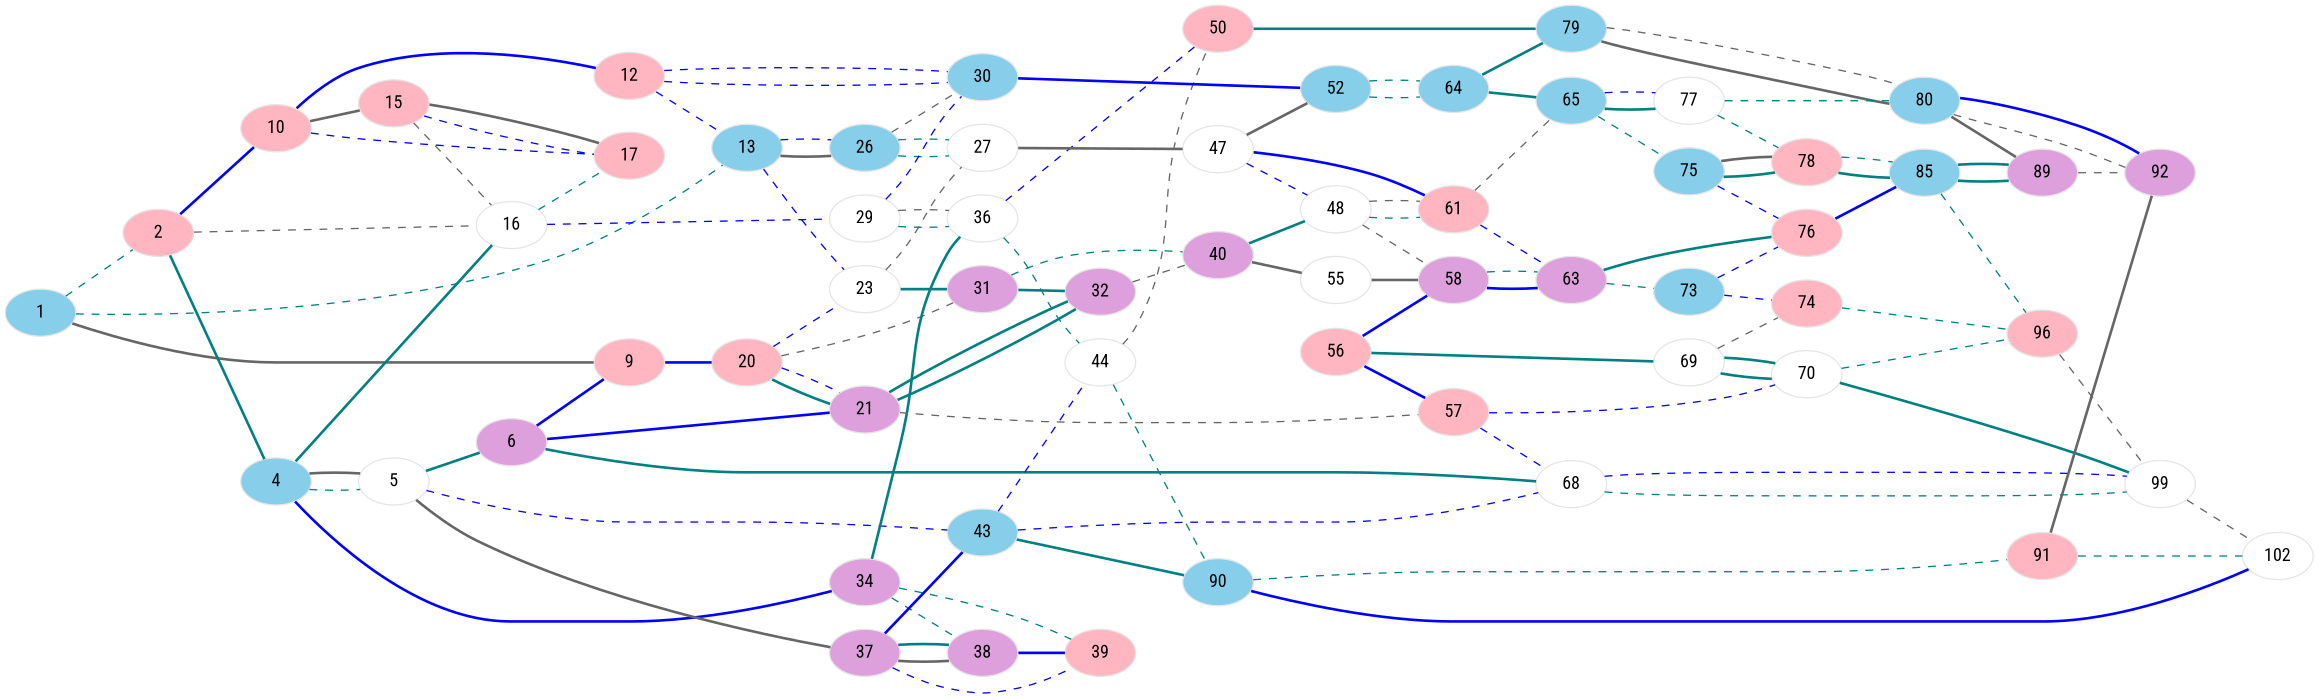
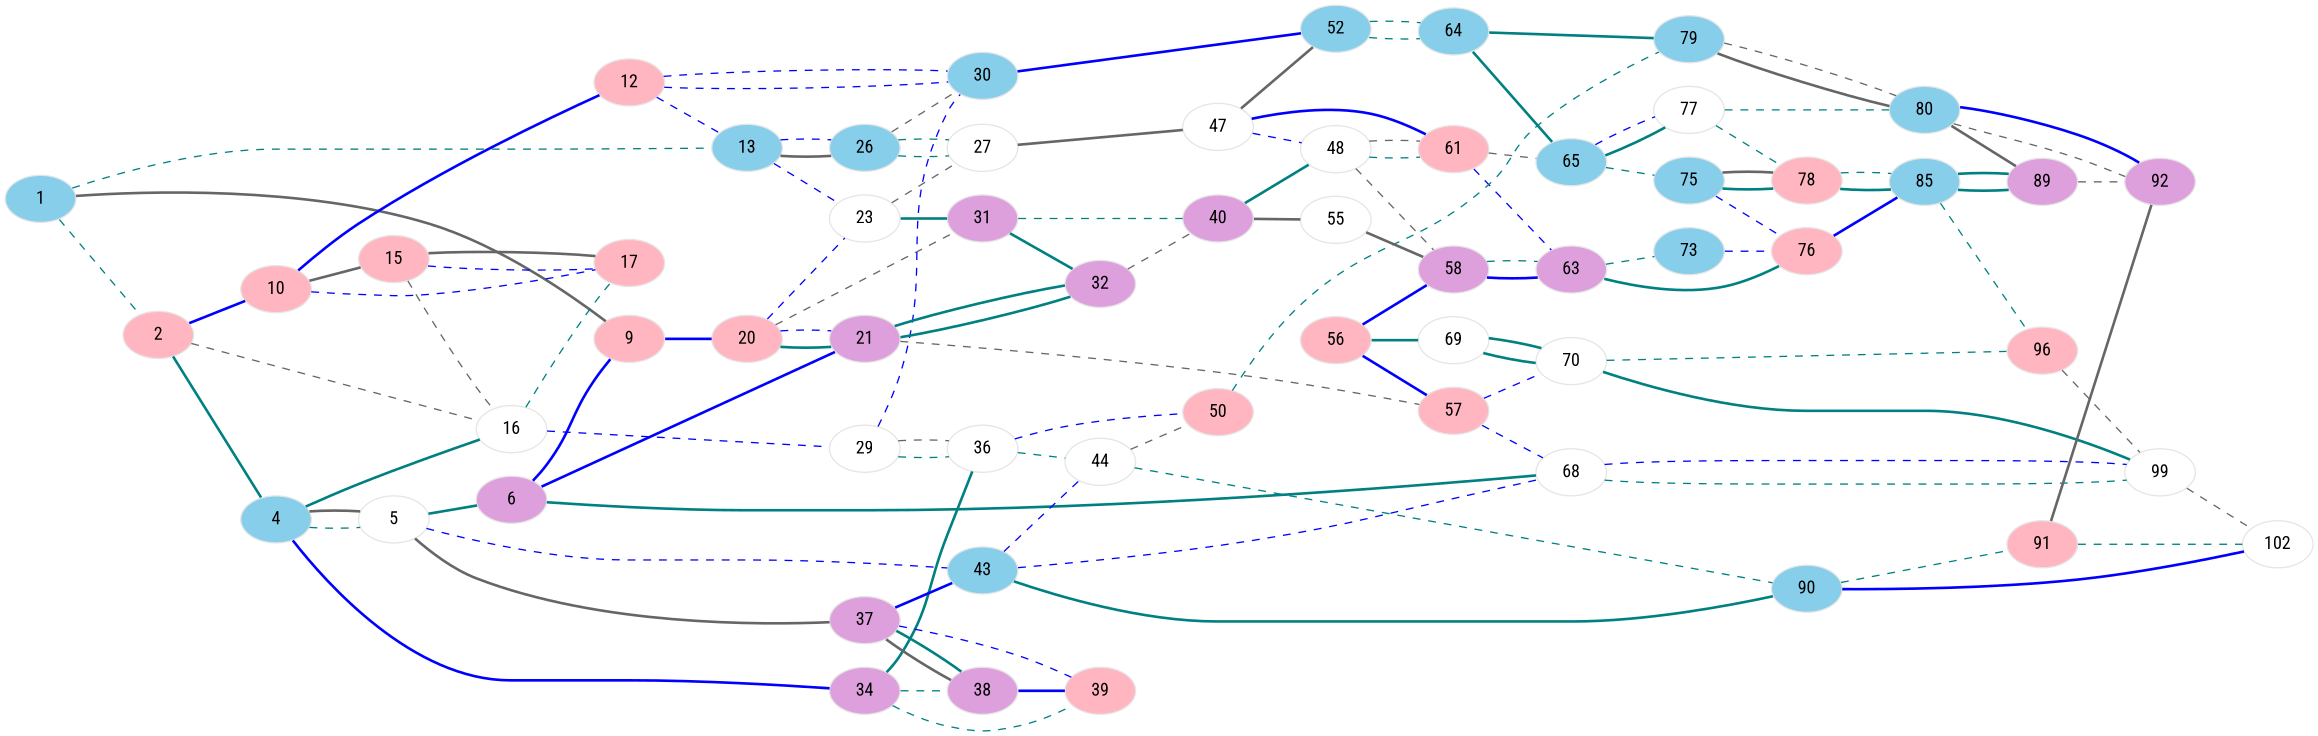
(1395, 29) -> (1443, 219)
(1807, 304) -> none
